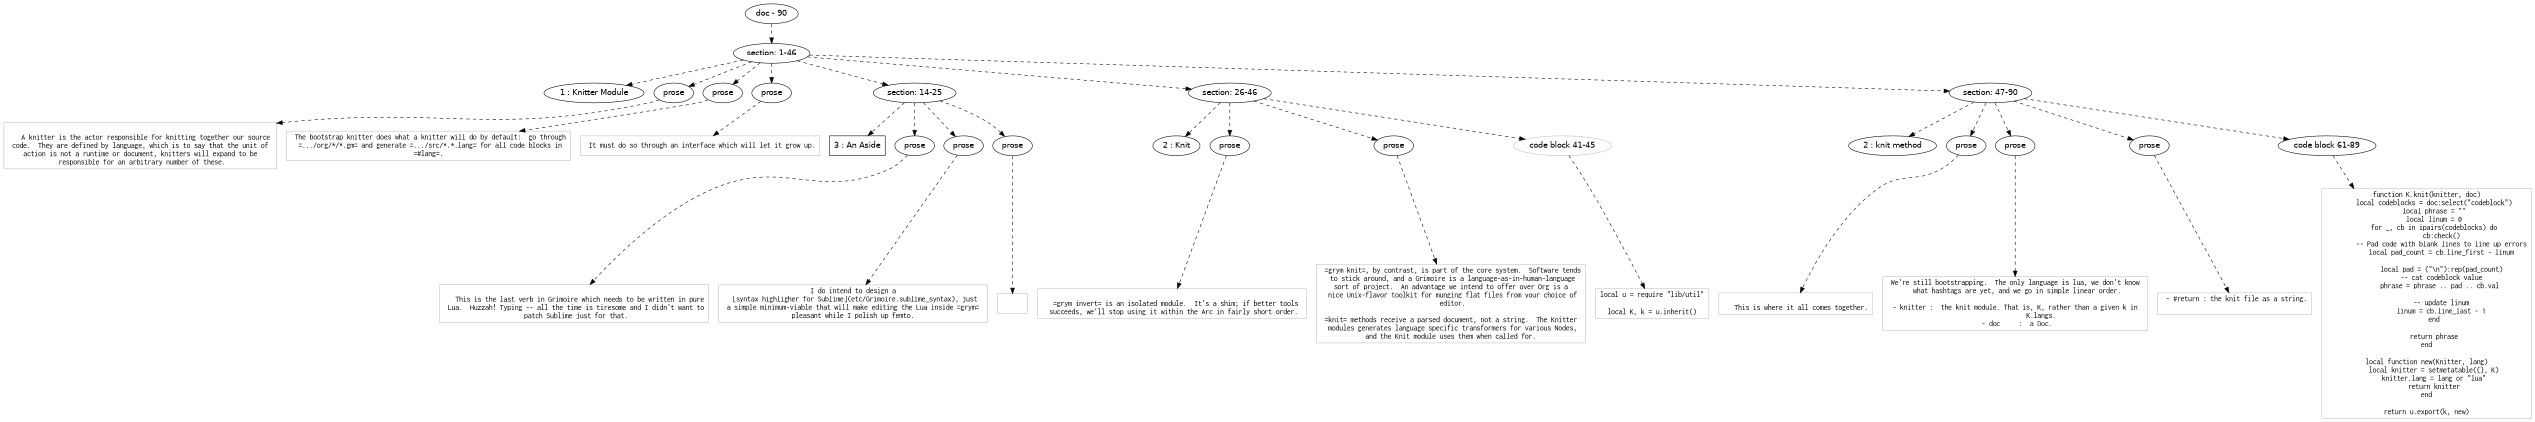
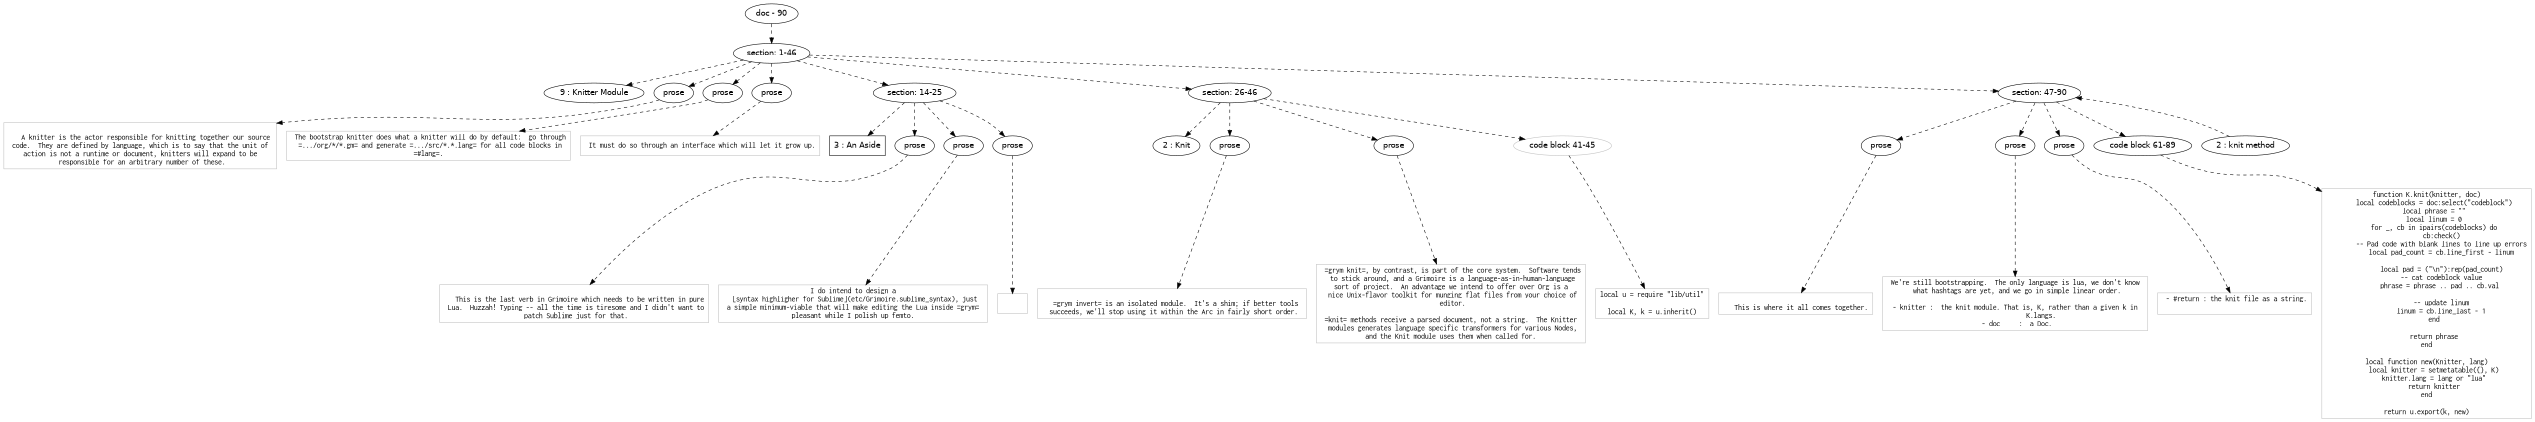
(594, 93) -> (594, 93)
(1944, 118) -> (2157, 112)
